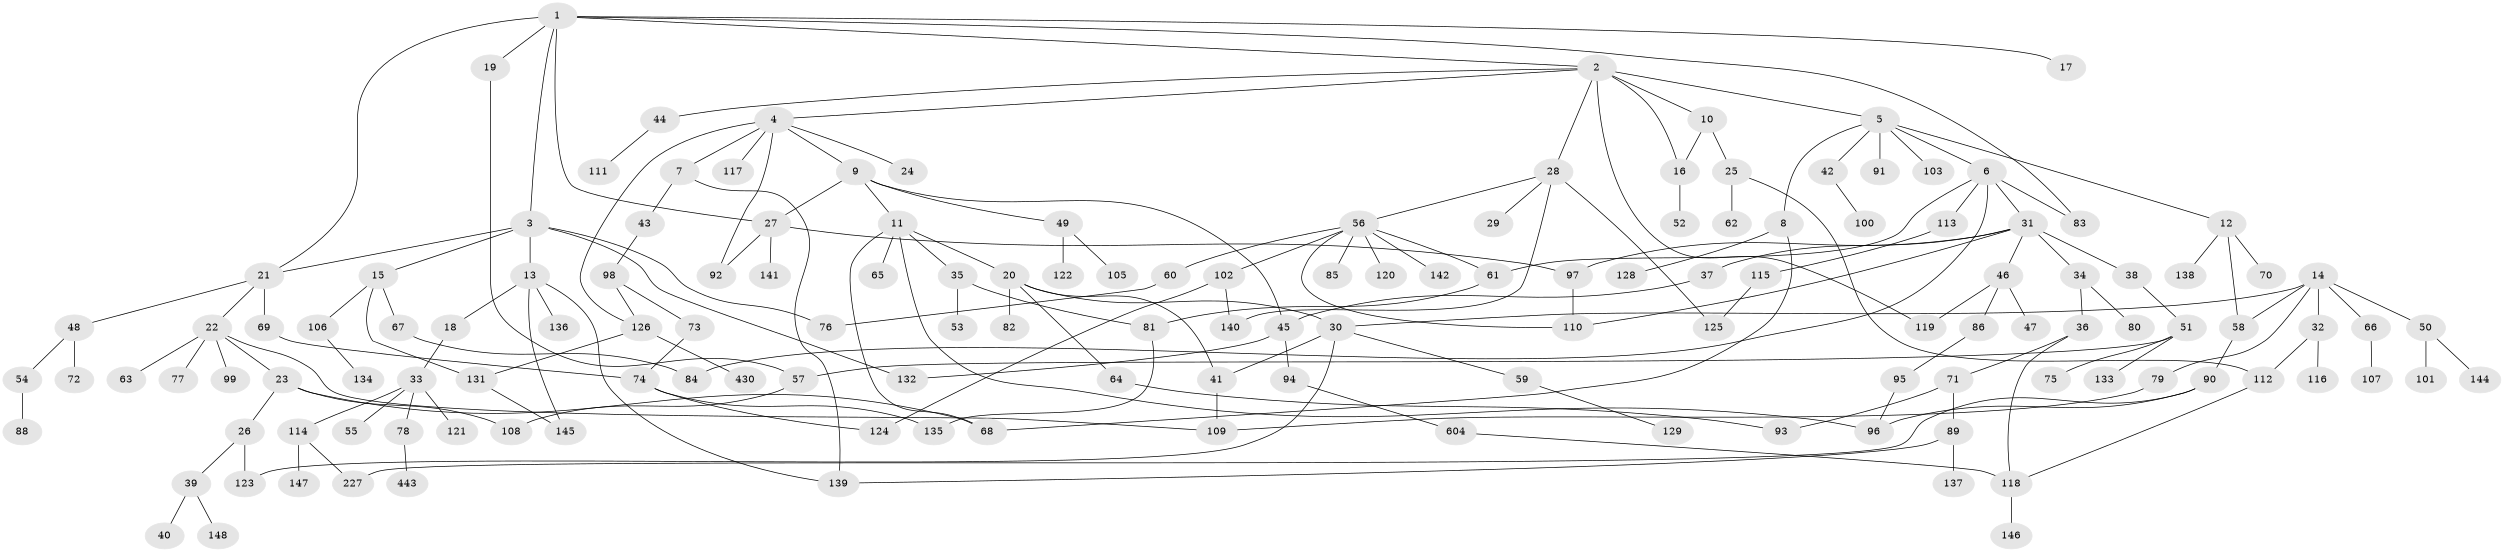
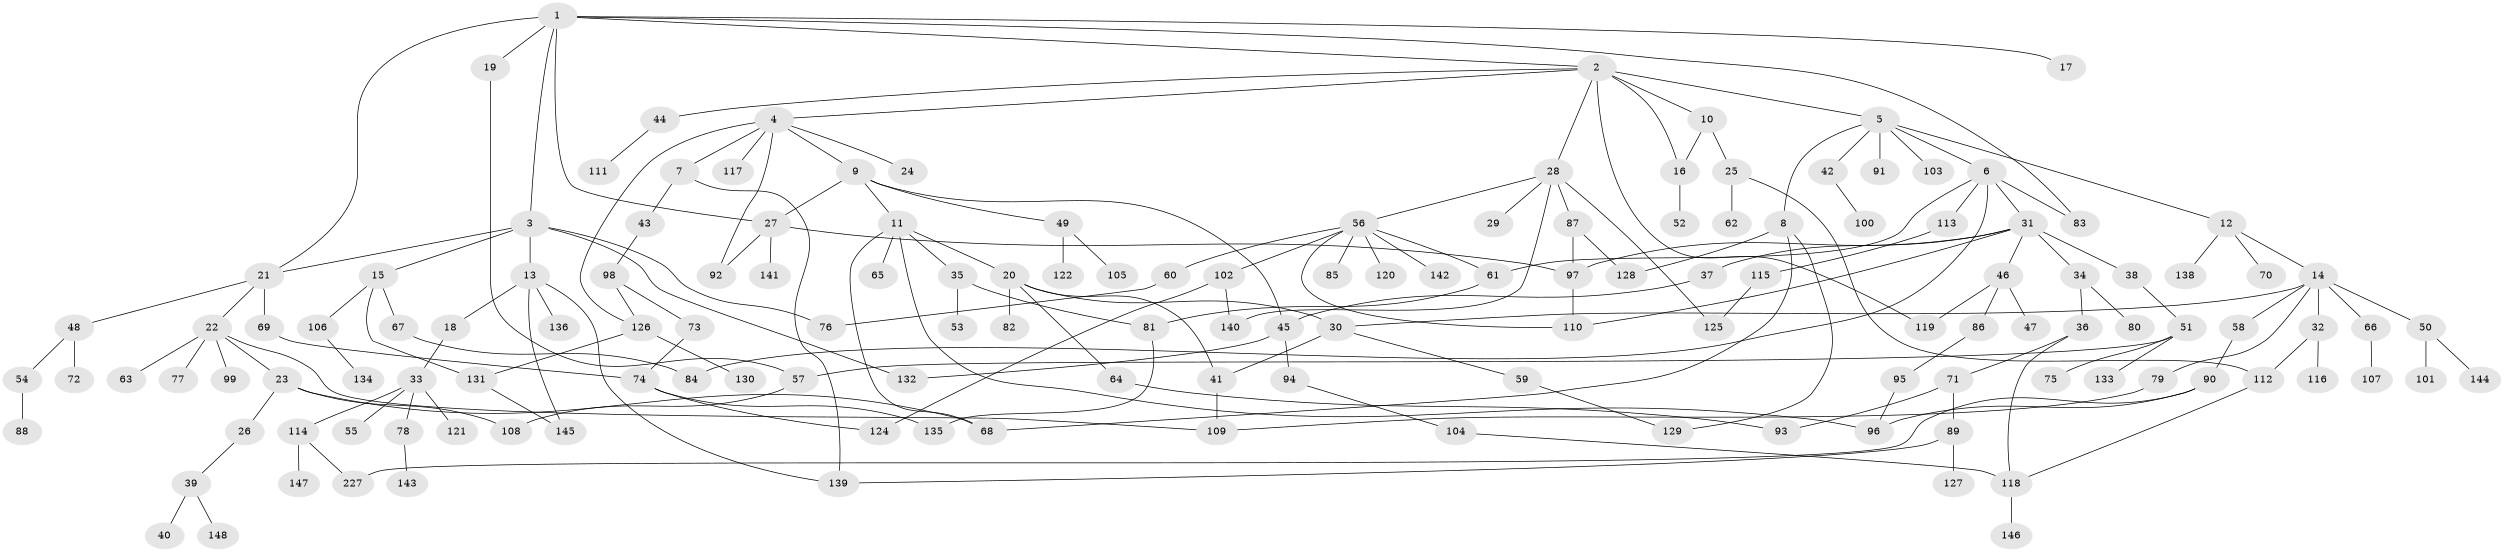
none -> (1573, 224)
(2233, 276) -> (2272, 250)
none -> (1824, 374)
(745, 380) -> (745, 380)
(1456, 432) -> (1456, 432)
(245, 484) -> none
(407, 484) -> (407, 484)
(1954, 484) -> (1954, 484)
